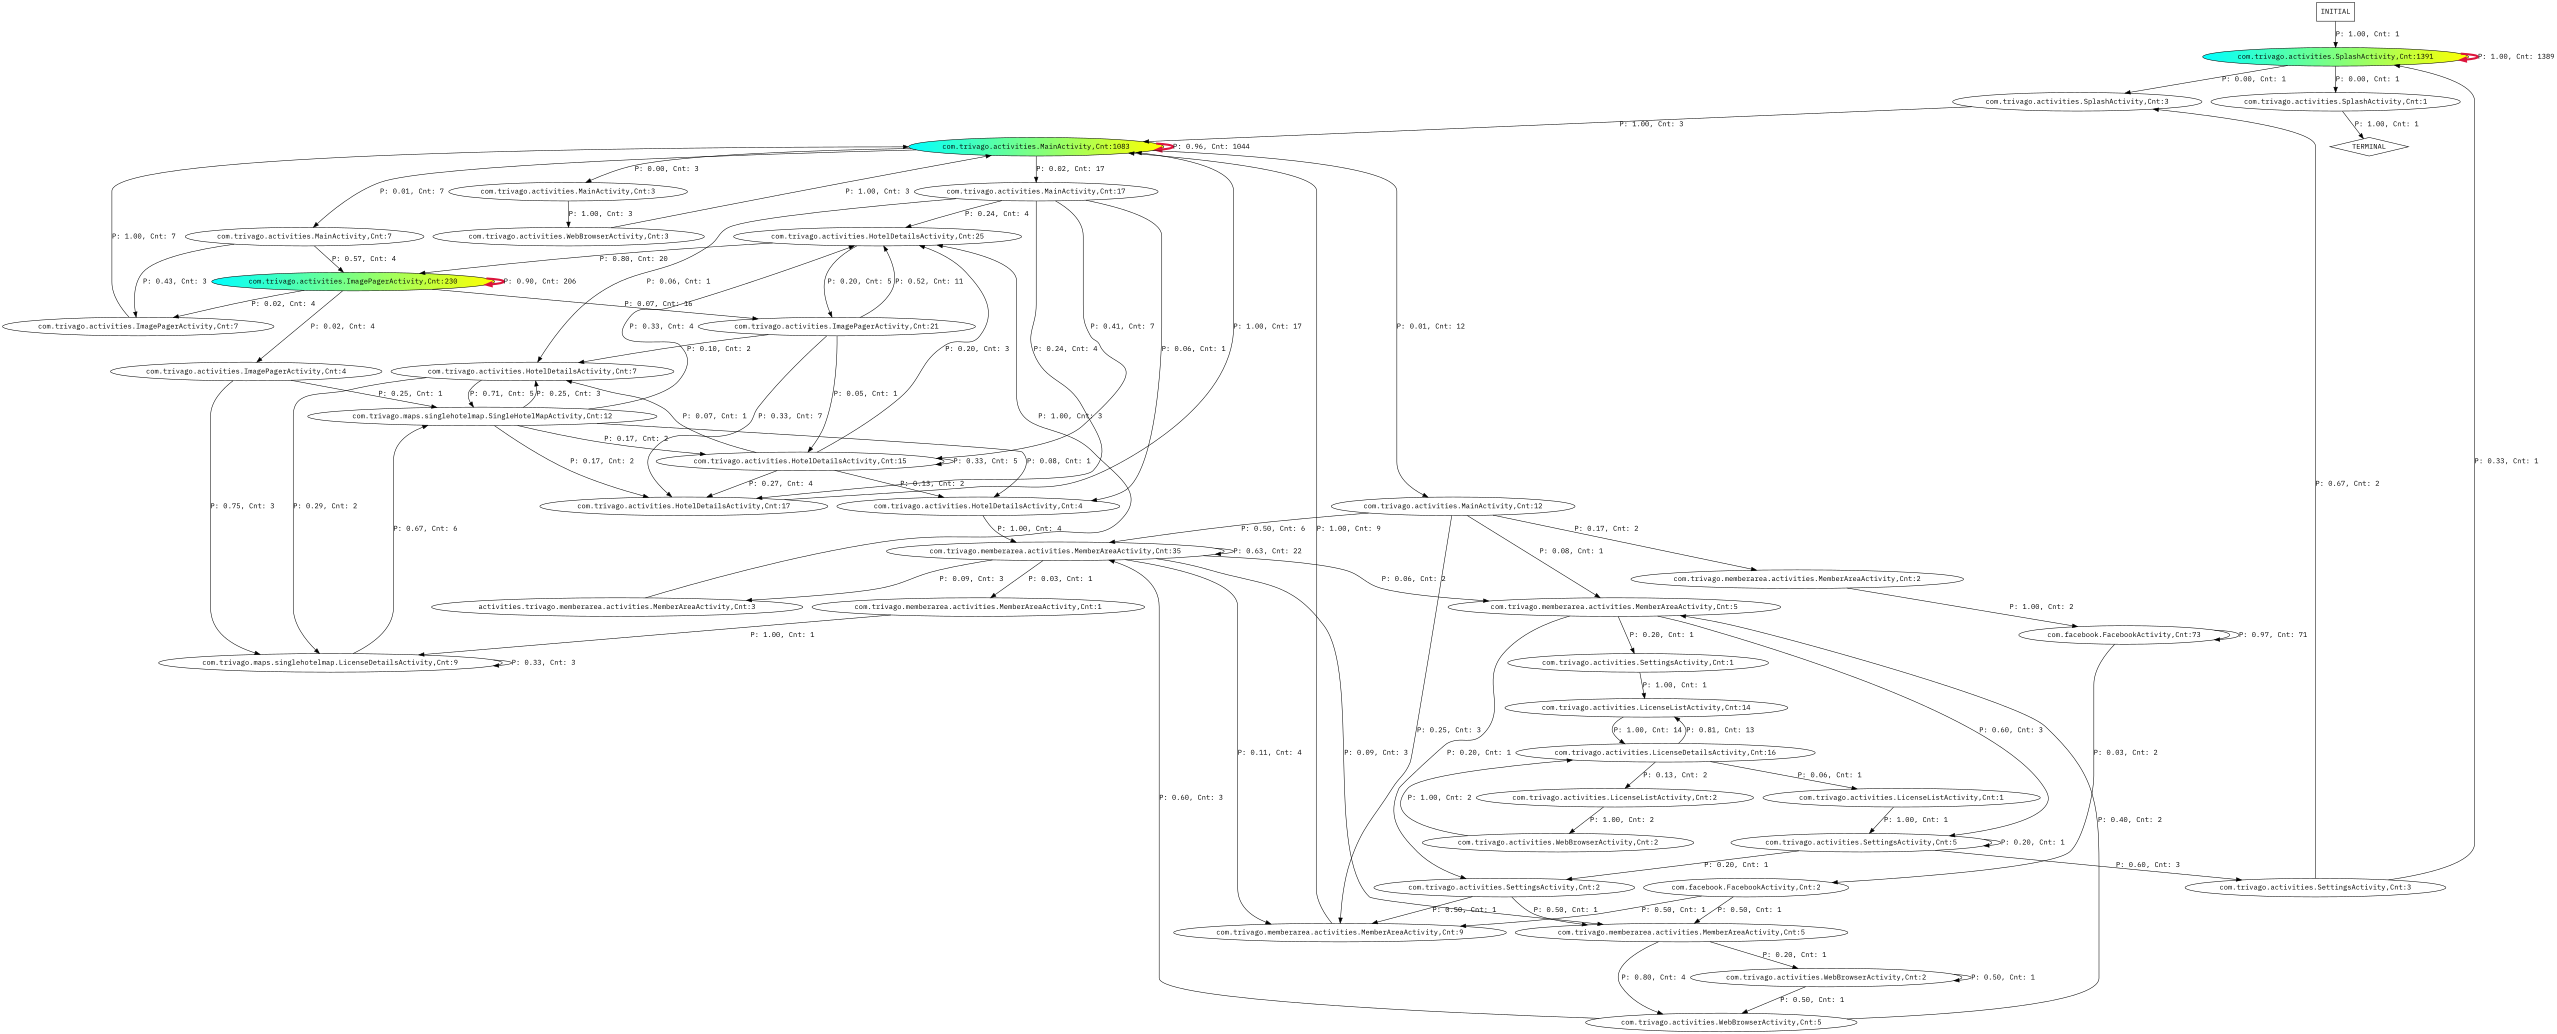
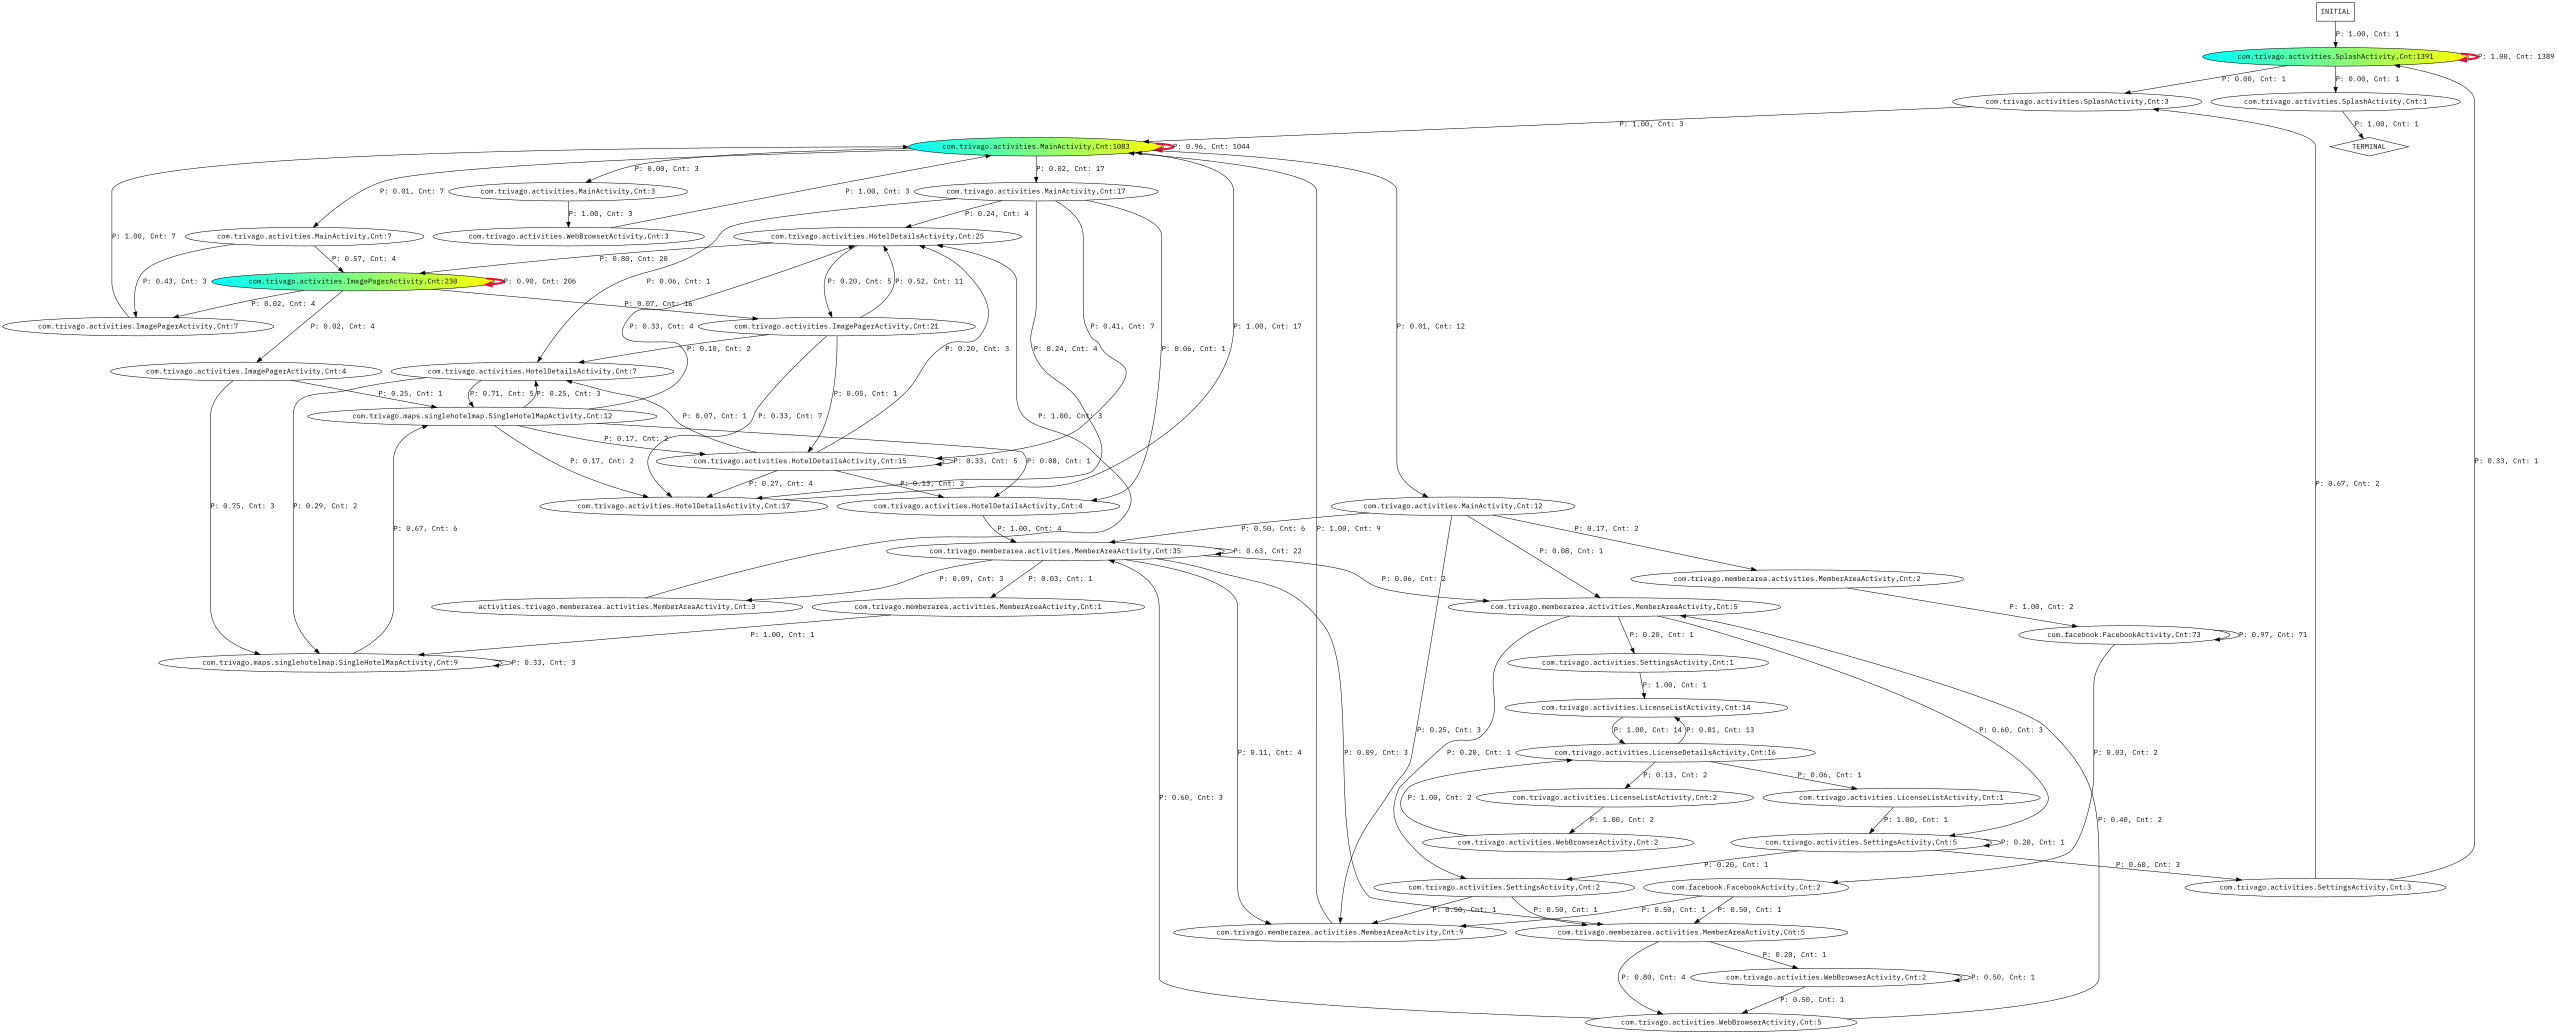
(330, 663) -> (330, 663)
